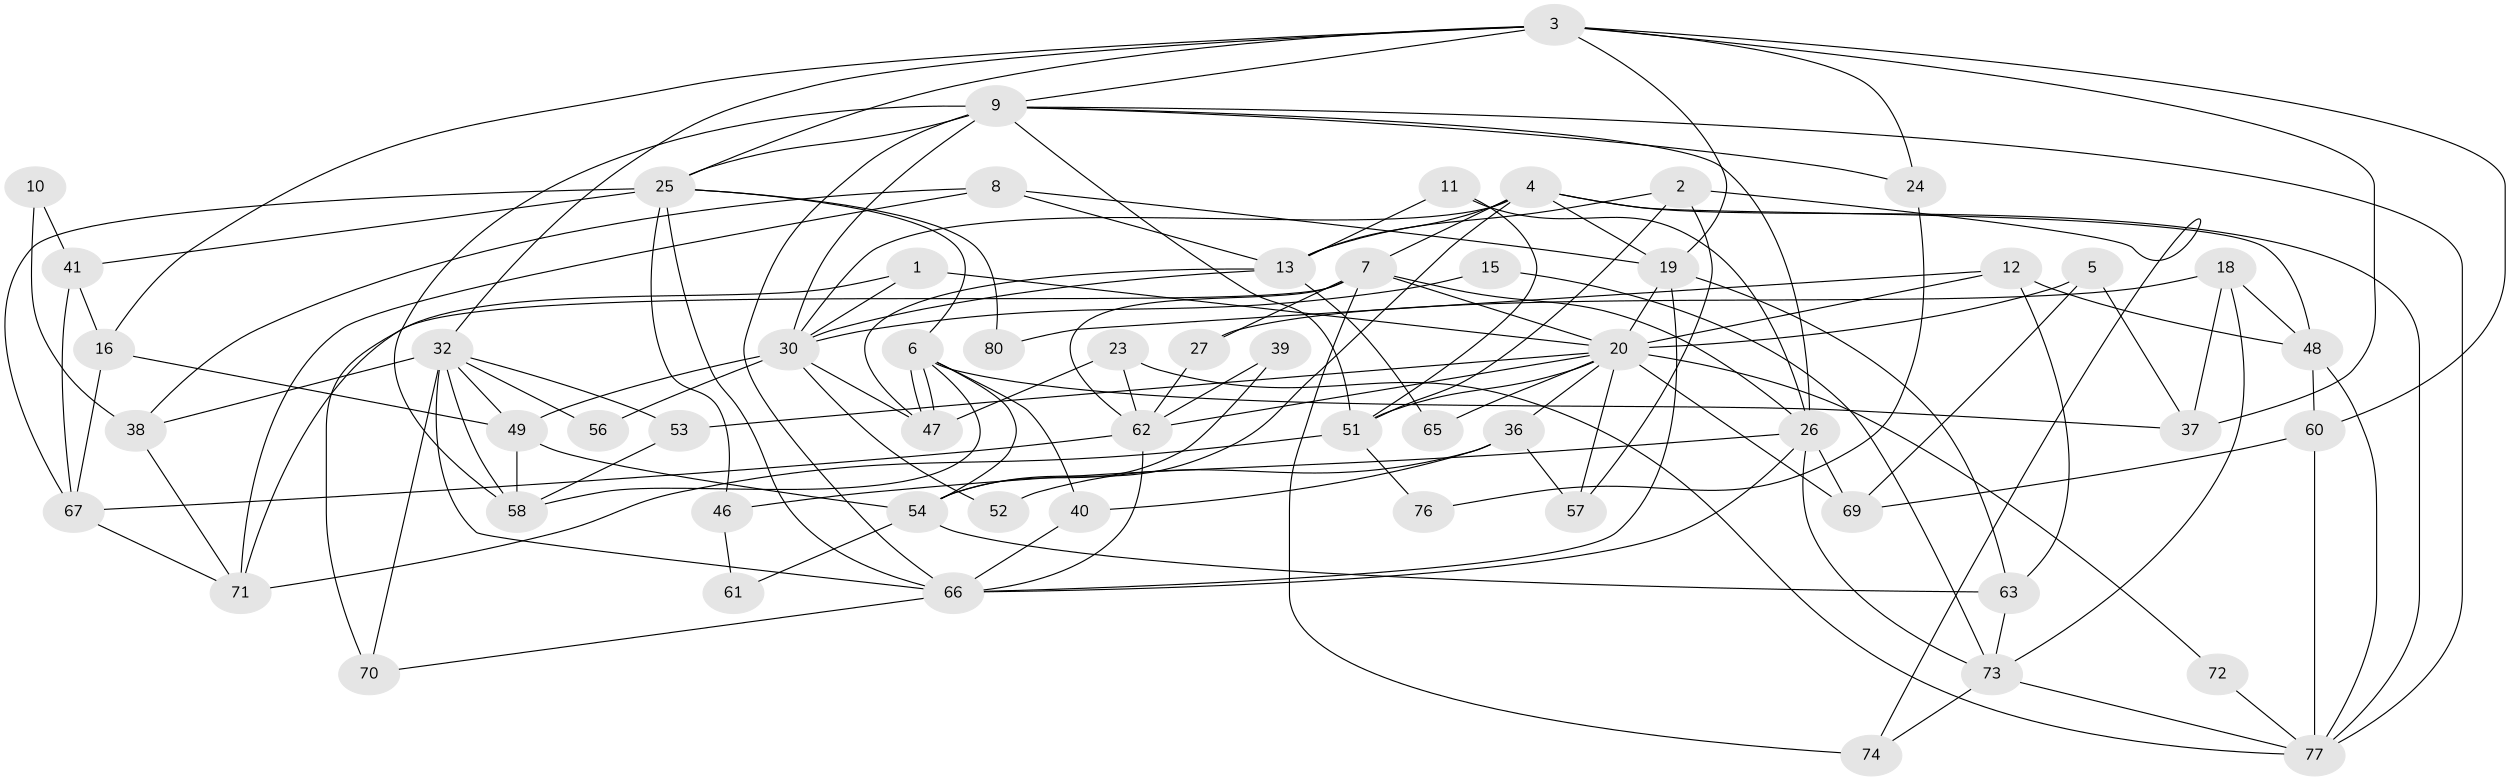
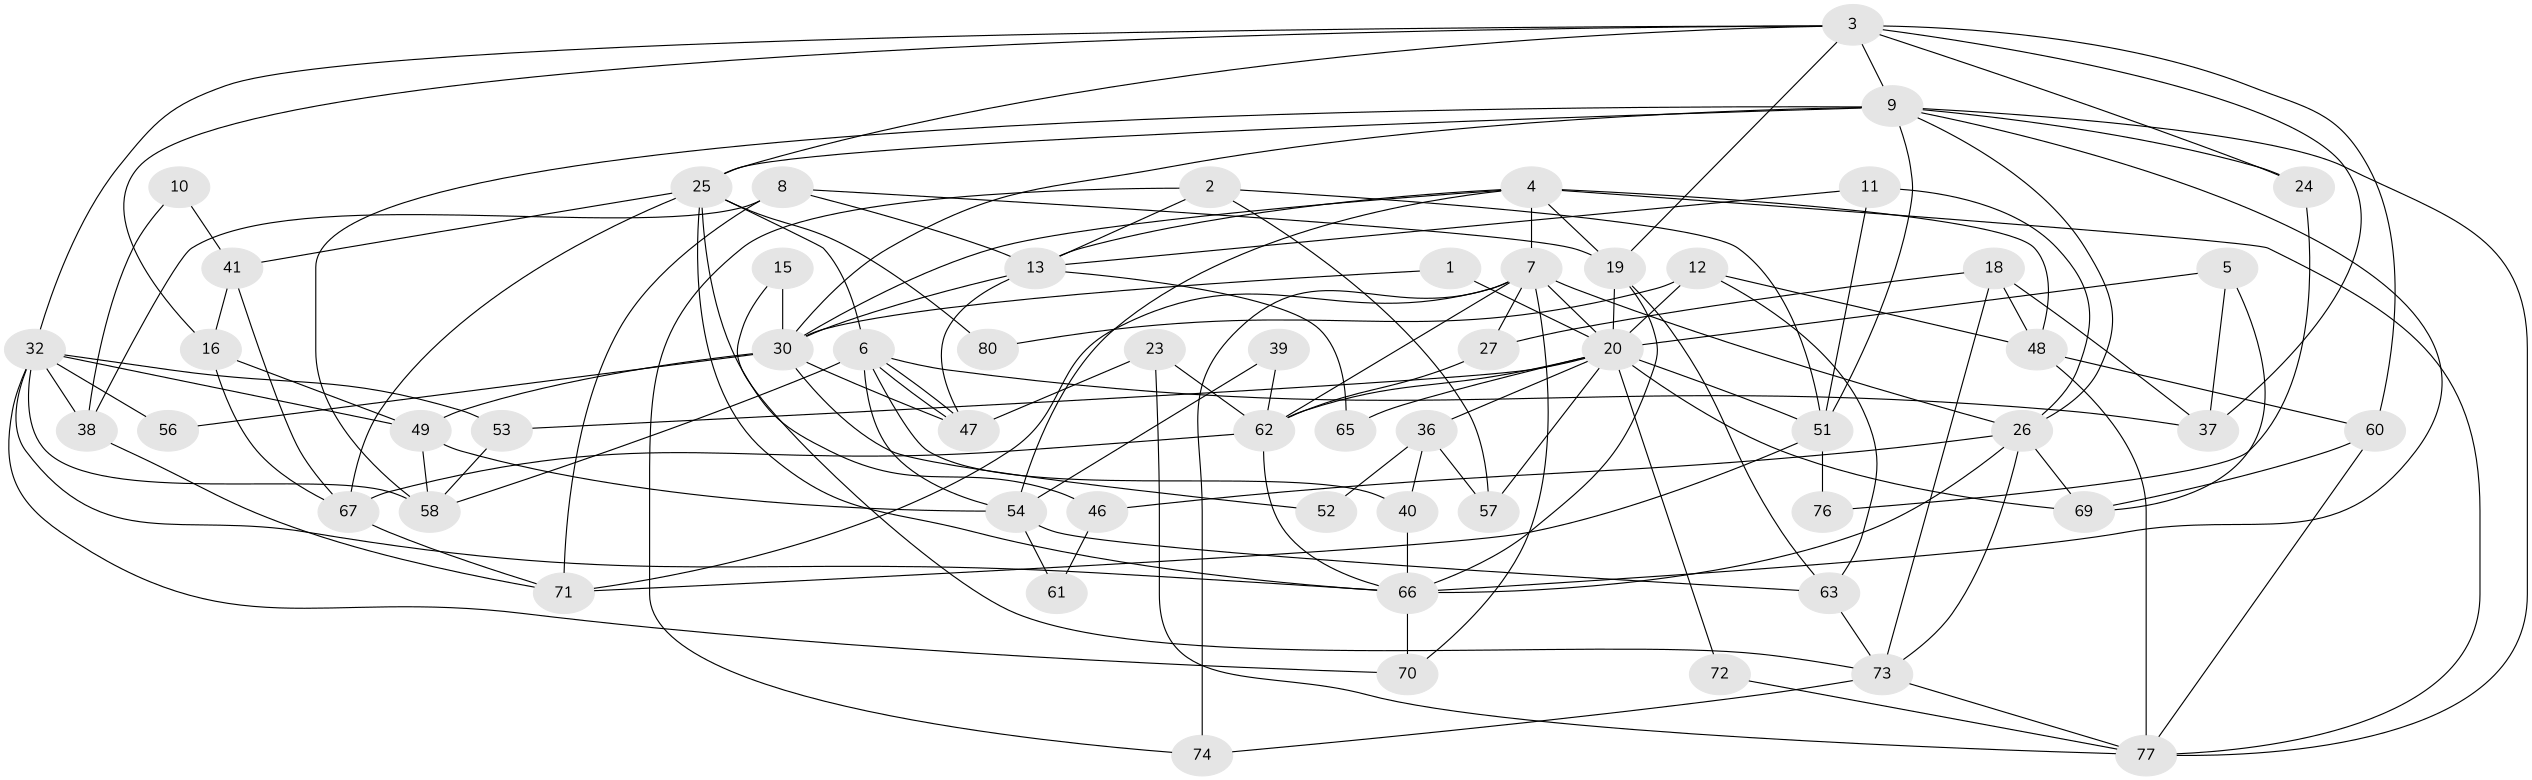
(327, 424) -> (1540, 493)
